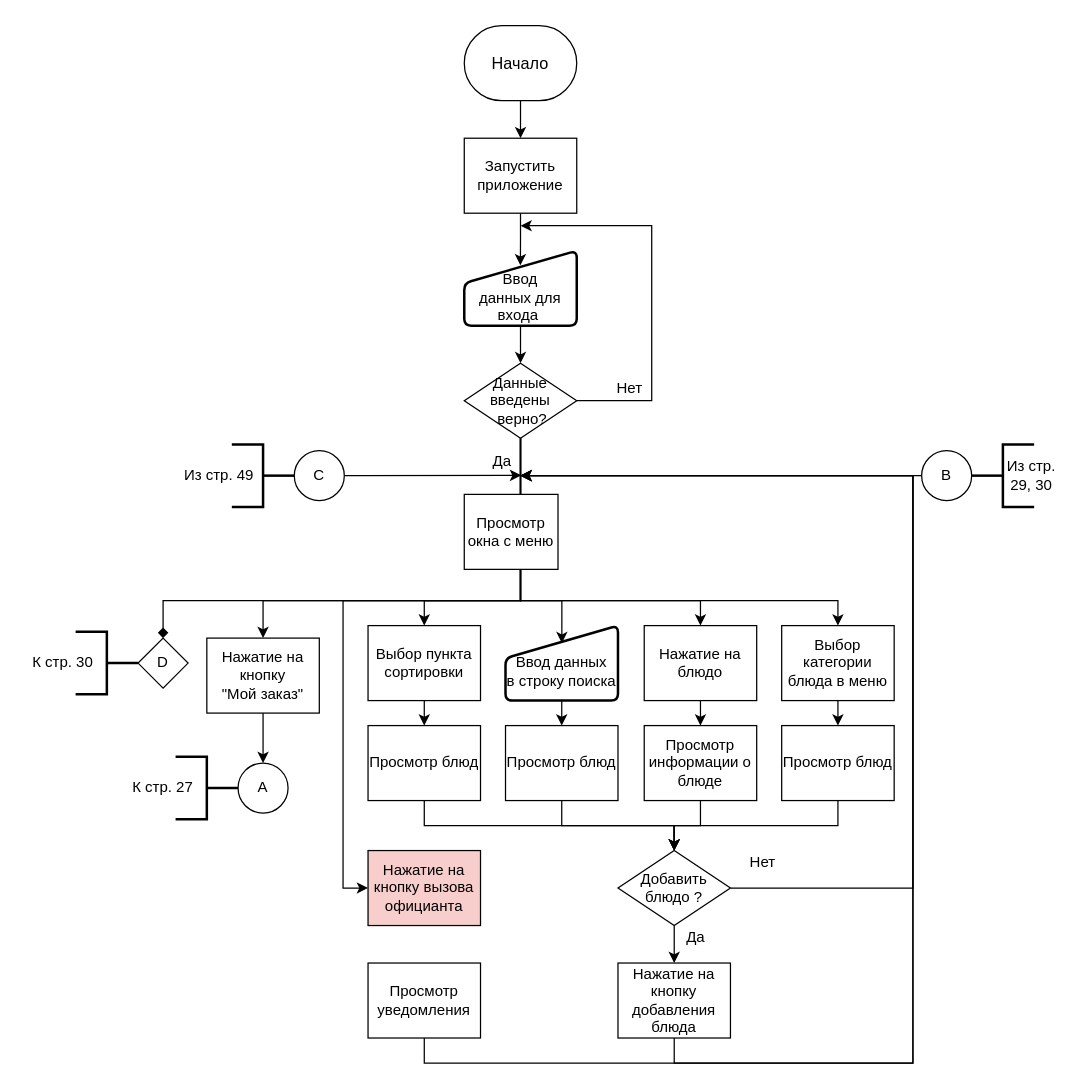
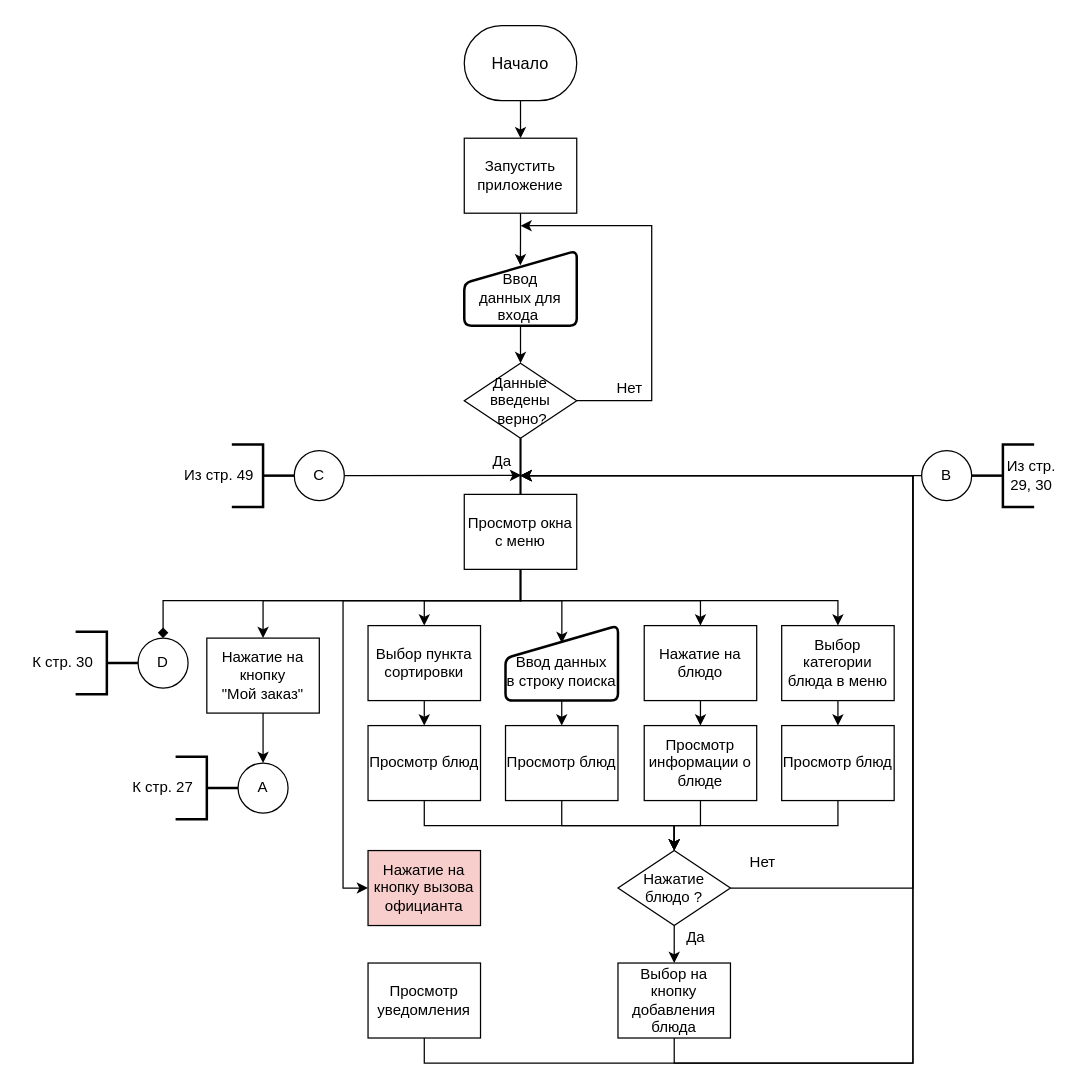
(511, 532) -> (521, 532)
(163, 663) -> (163, 663)
(674, 888) -> (674, 888)
(674, 1001) -> (674, 1001)
